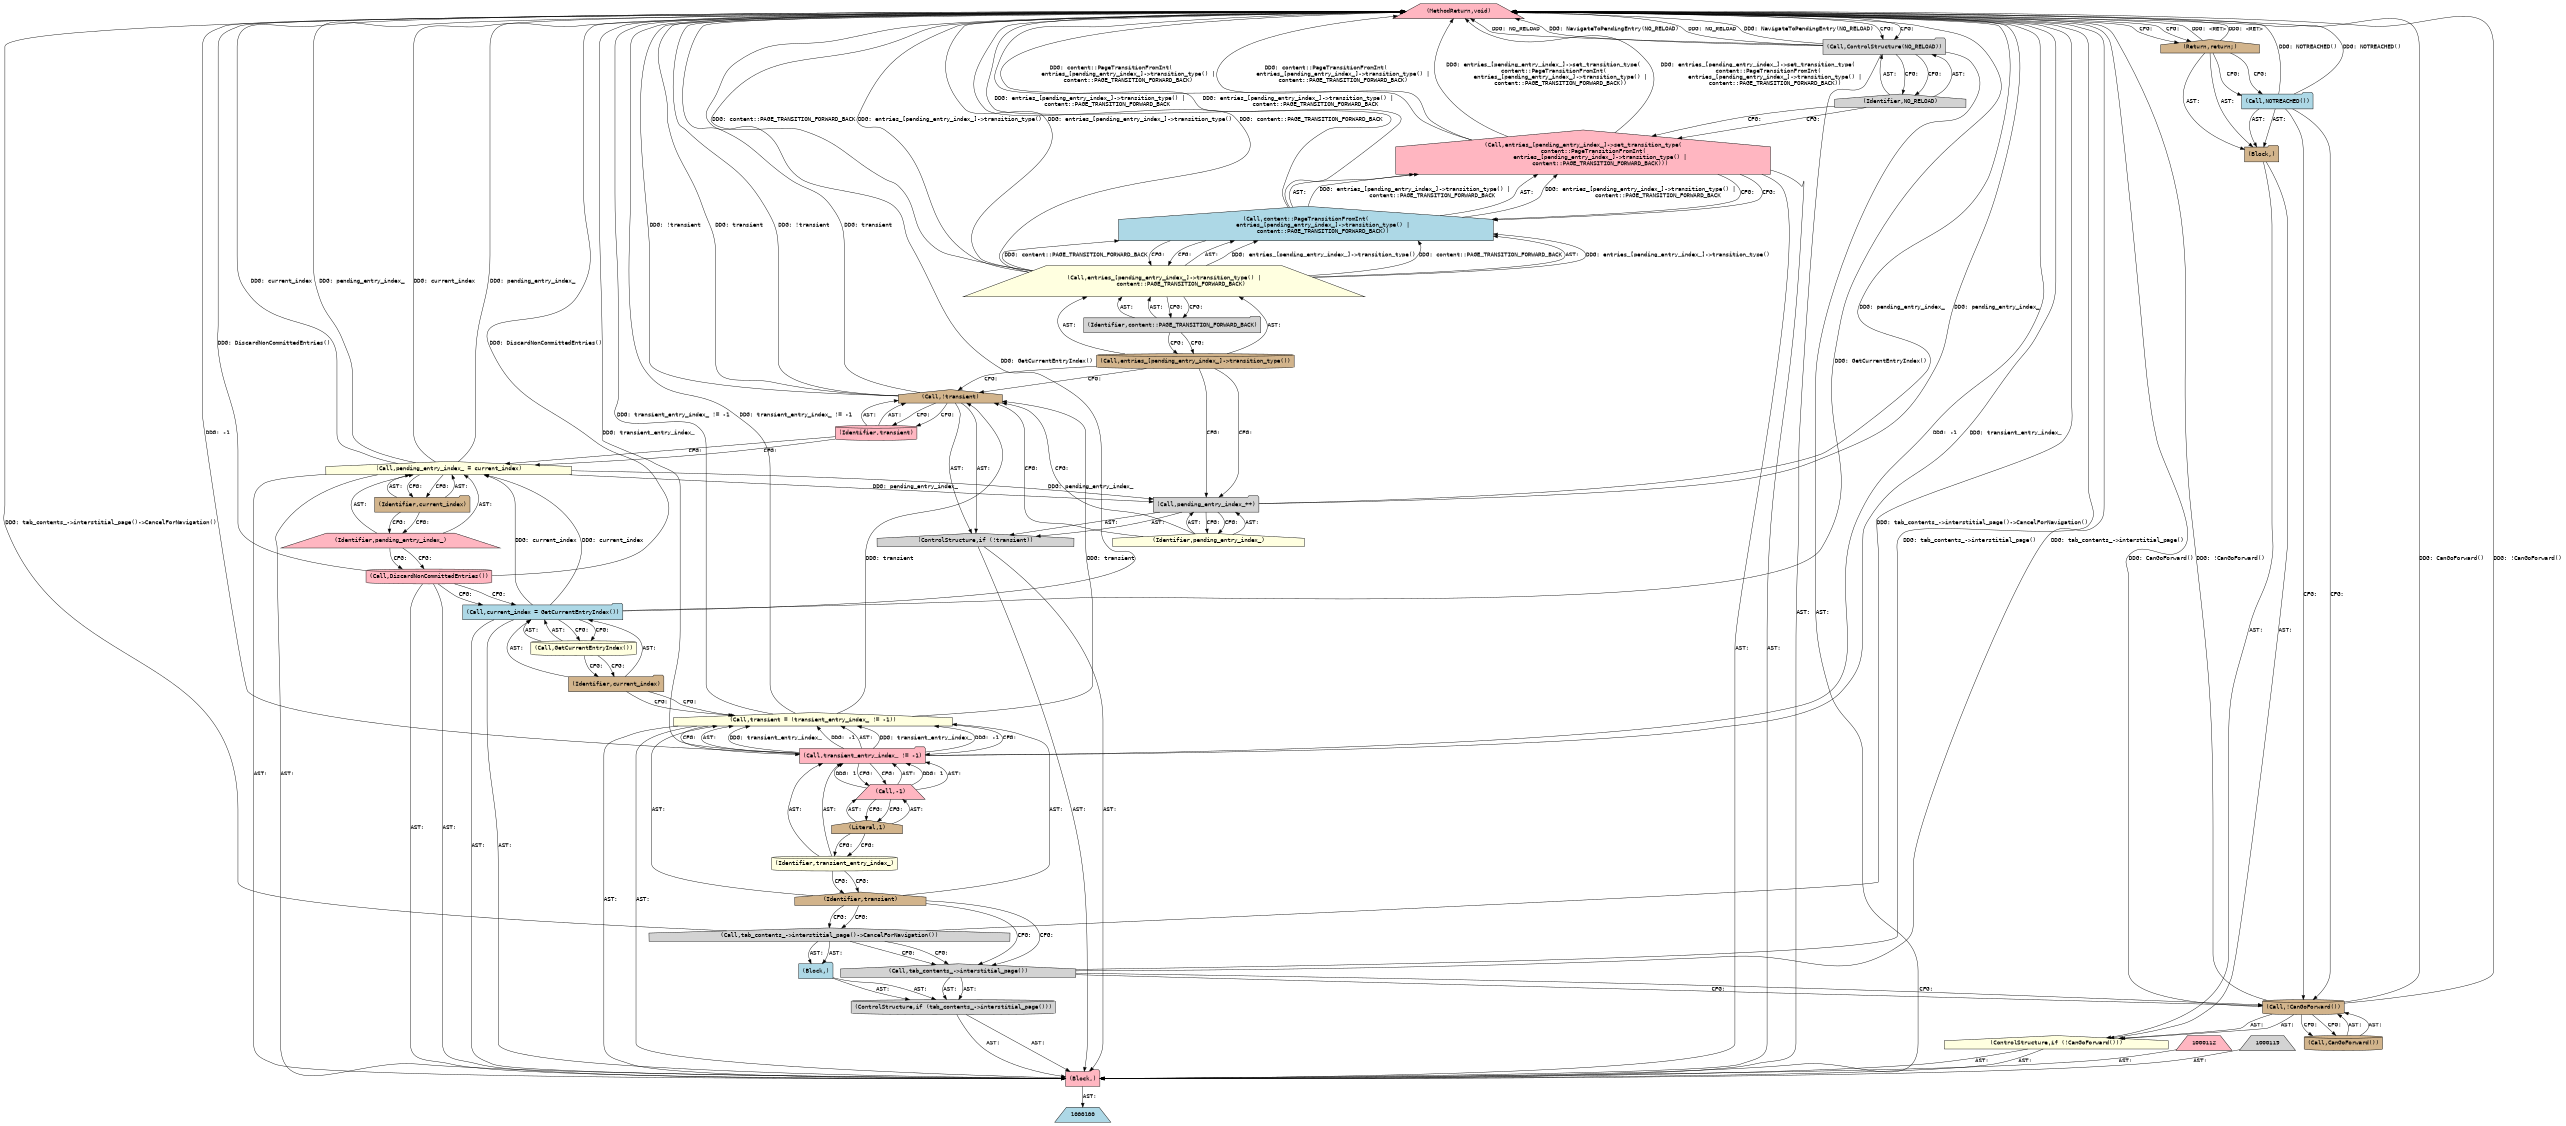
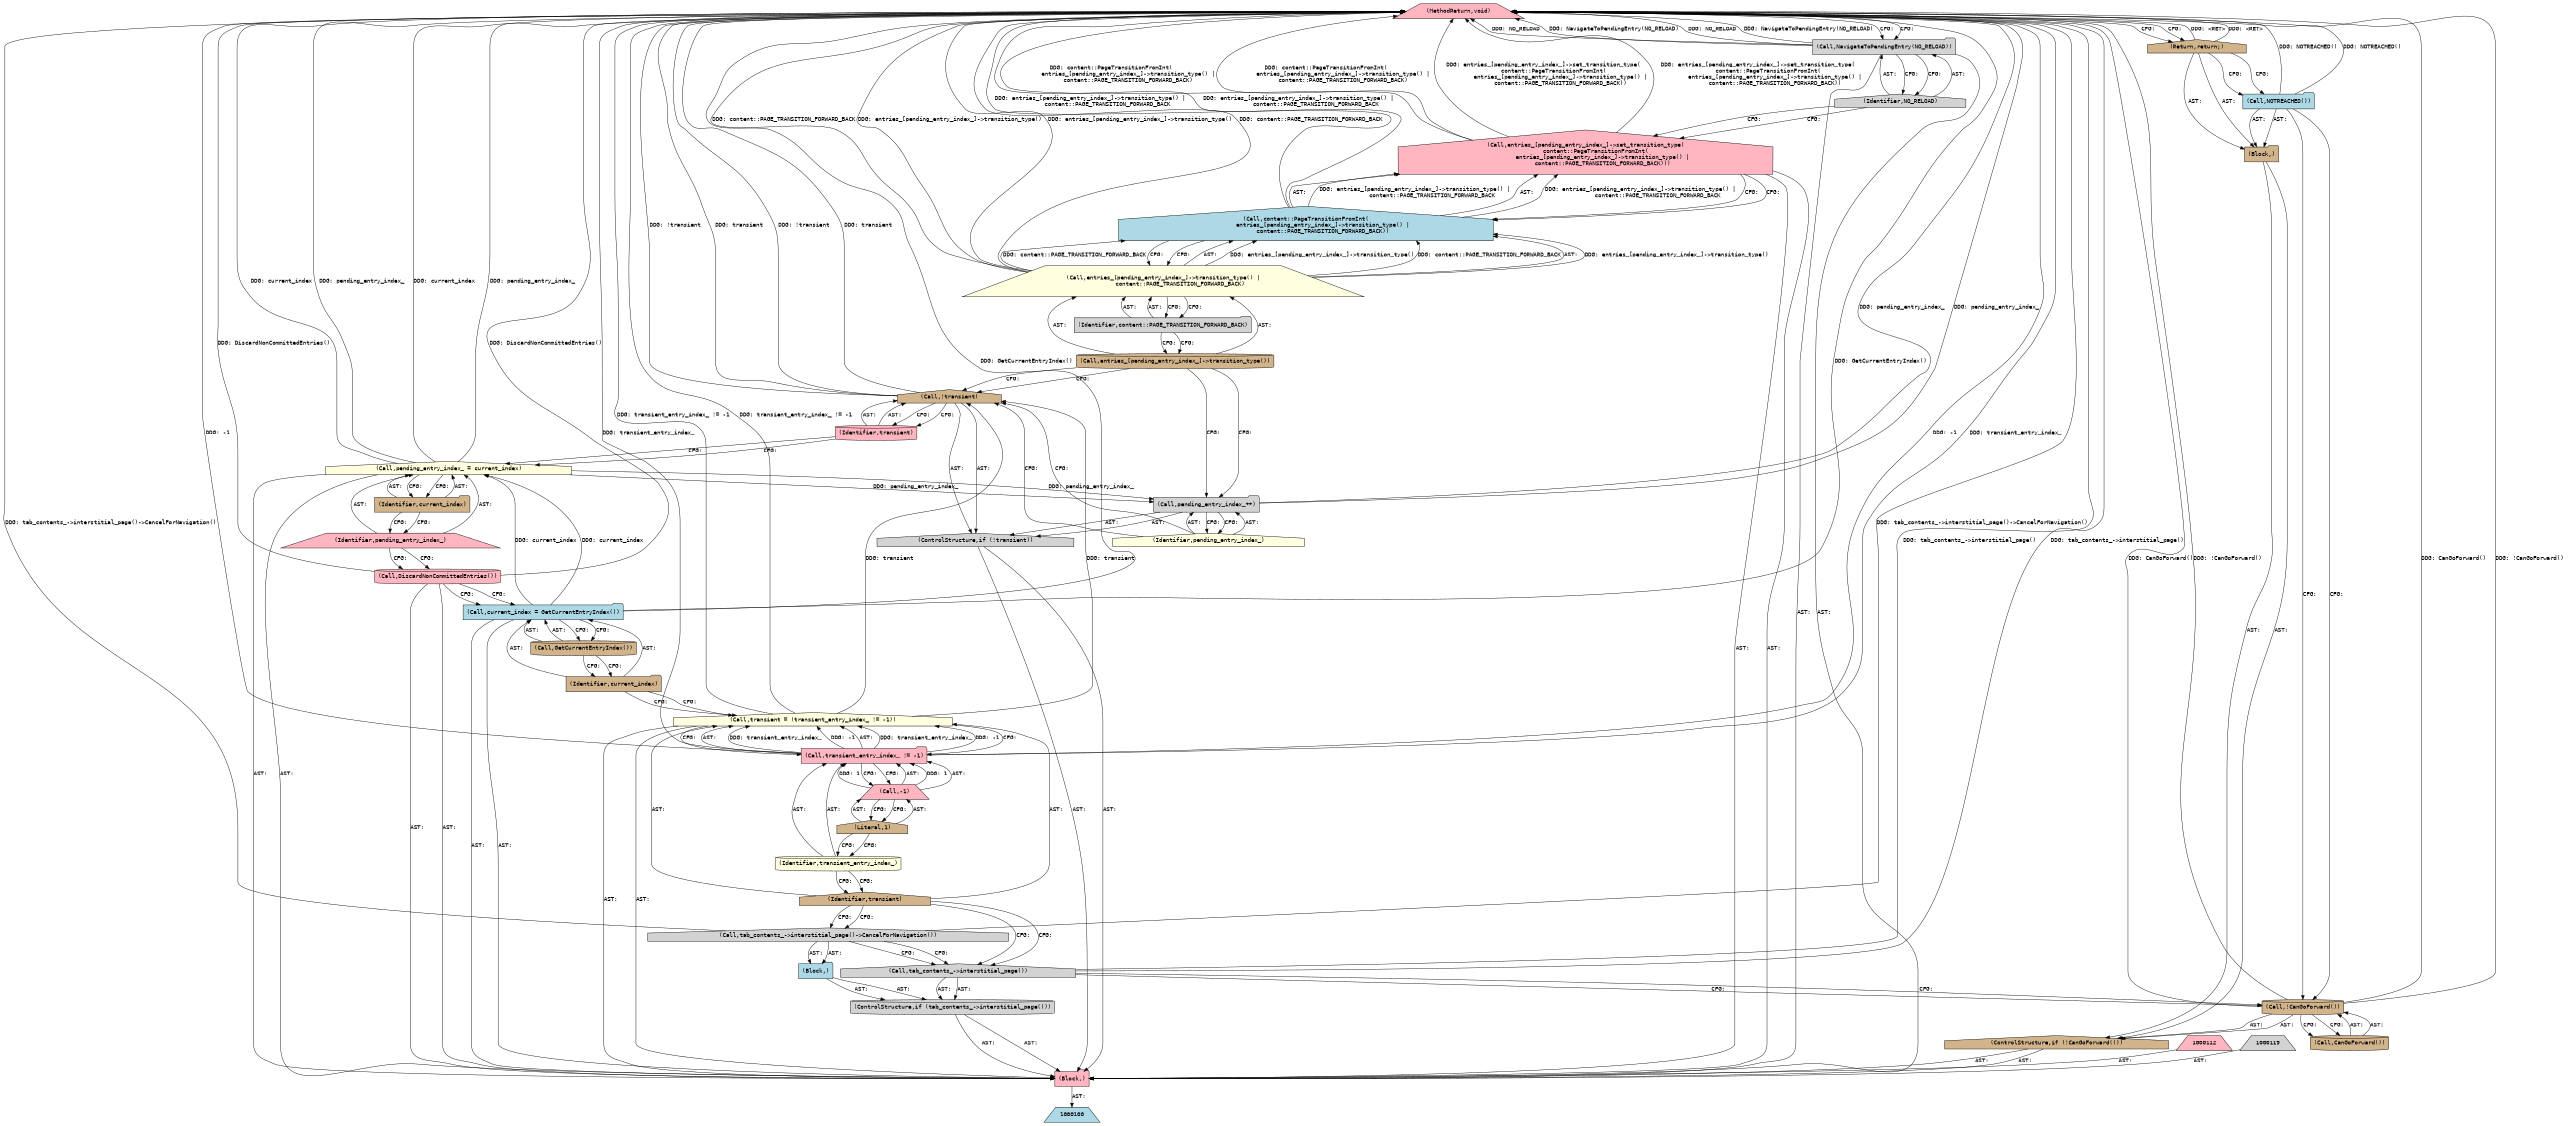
(1884, 47) -> (1884, 47)
(584, 648) -> (584, 648)
(2056, 1043) -> (2057, 1043)
